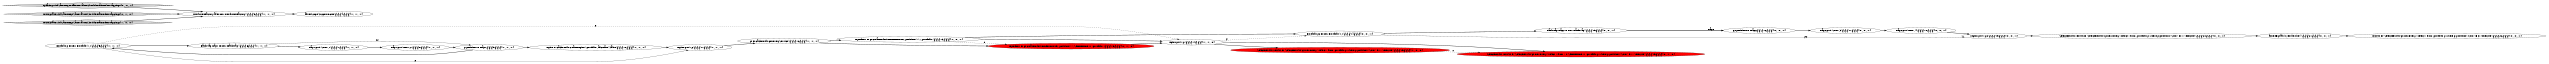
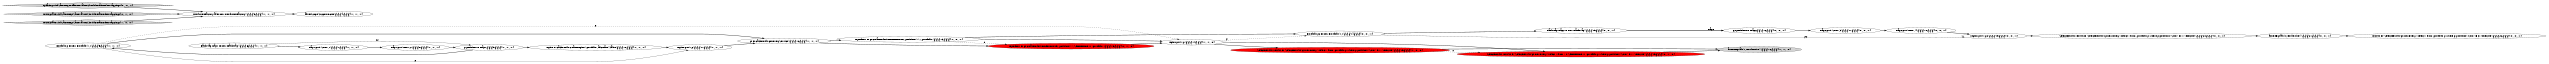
(159, 46) -> (435, 34)
none -> (1759, 50)
